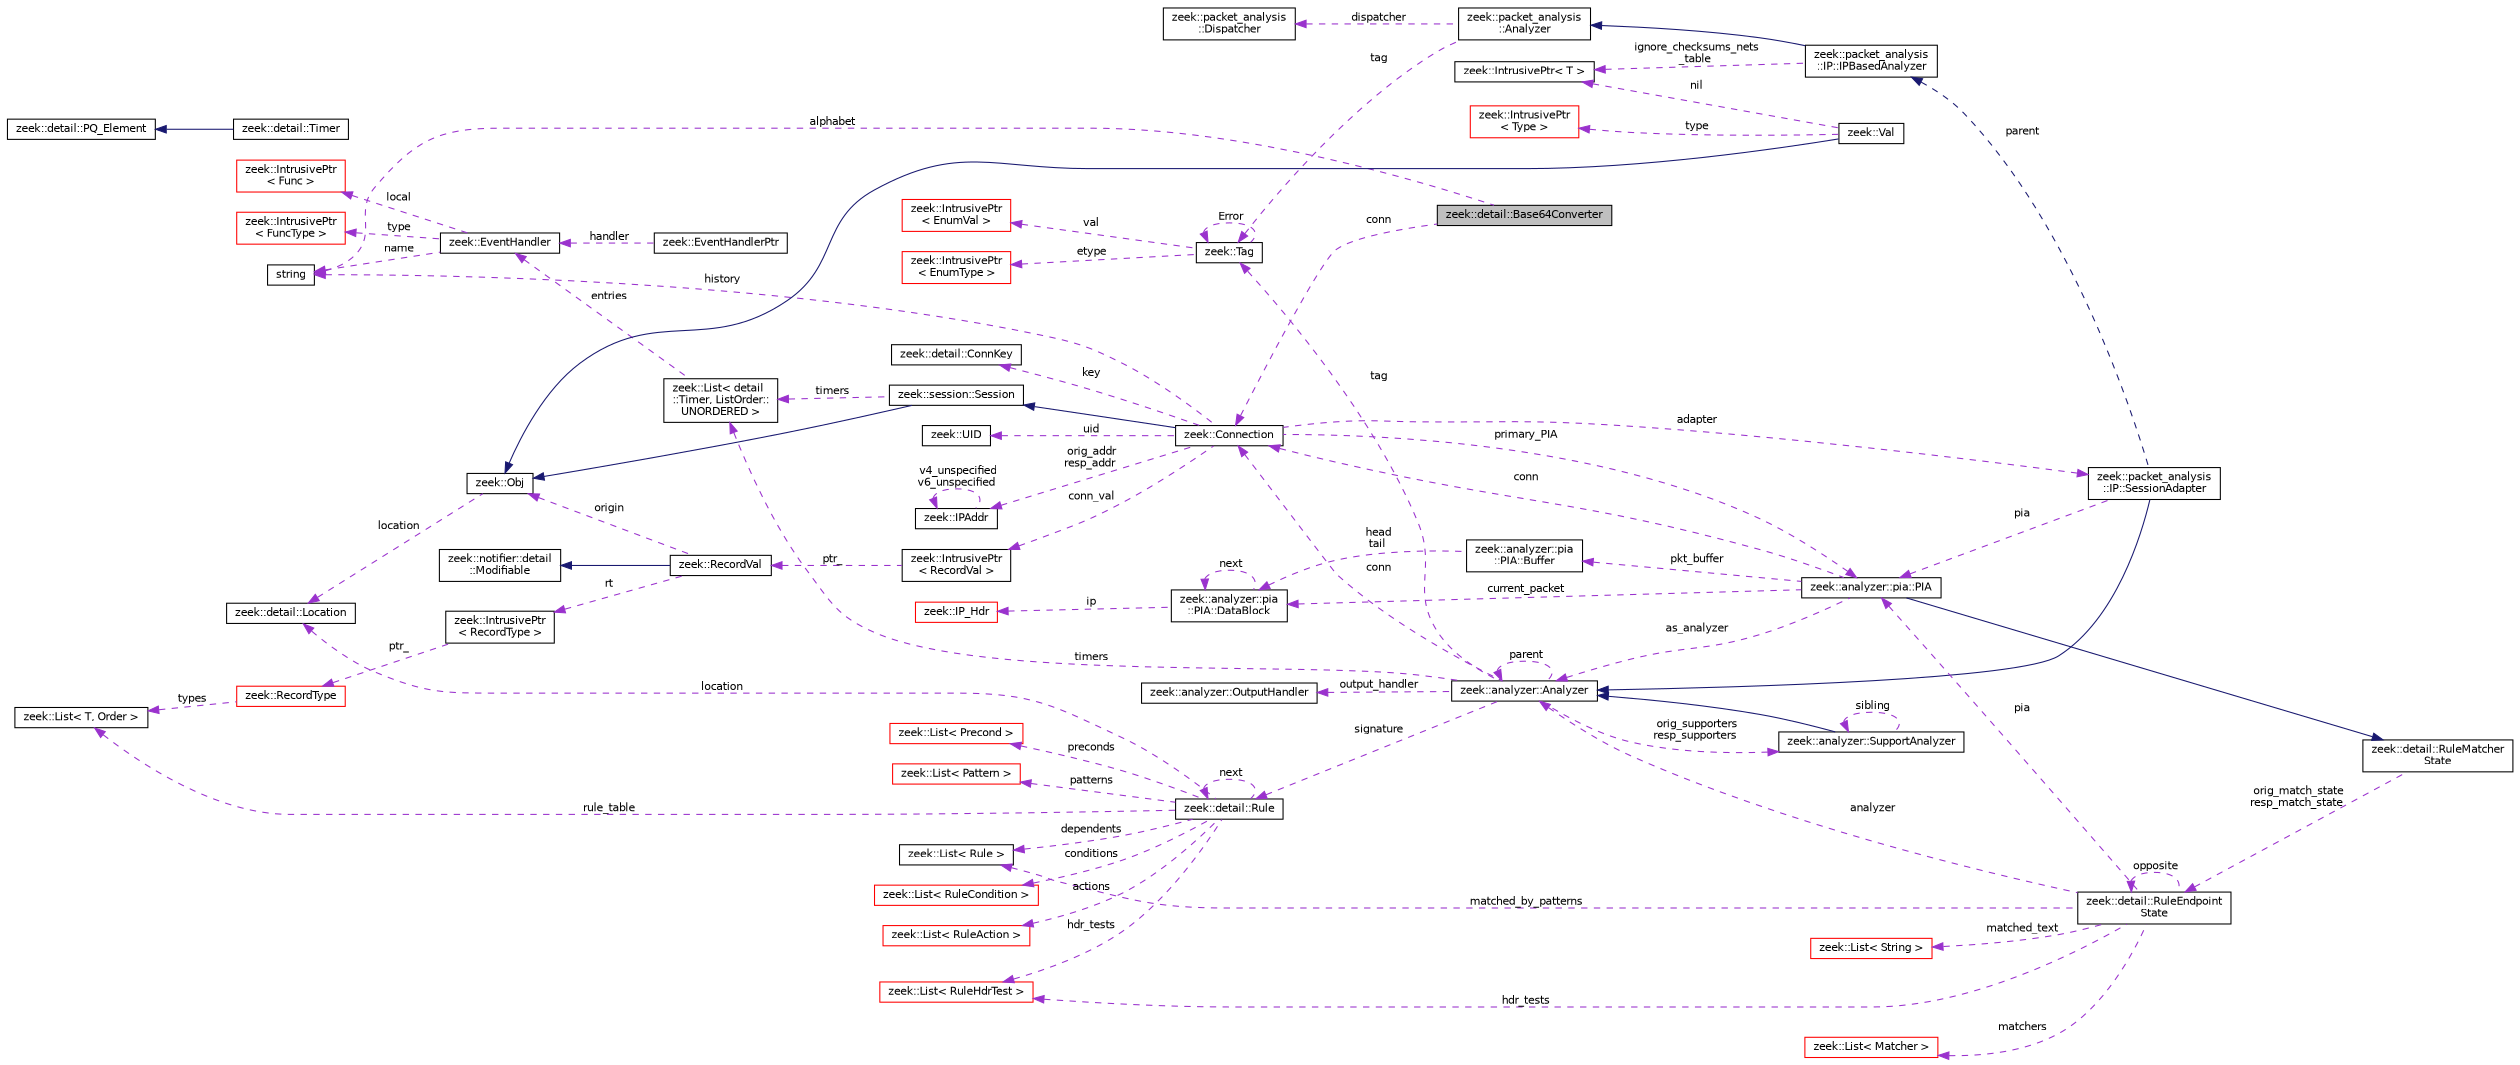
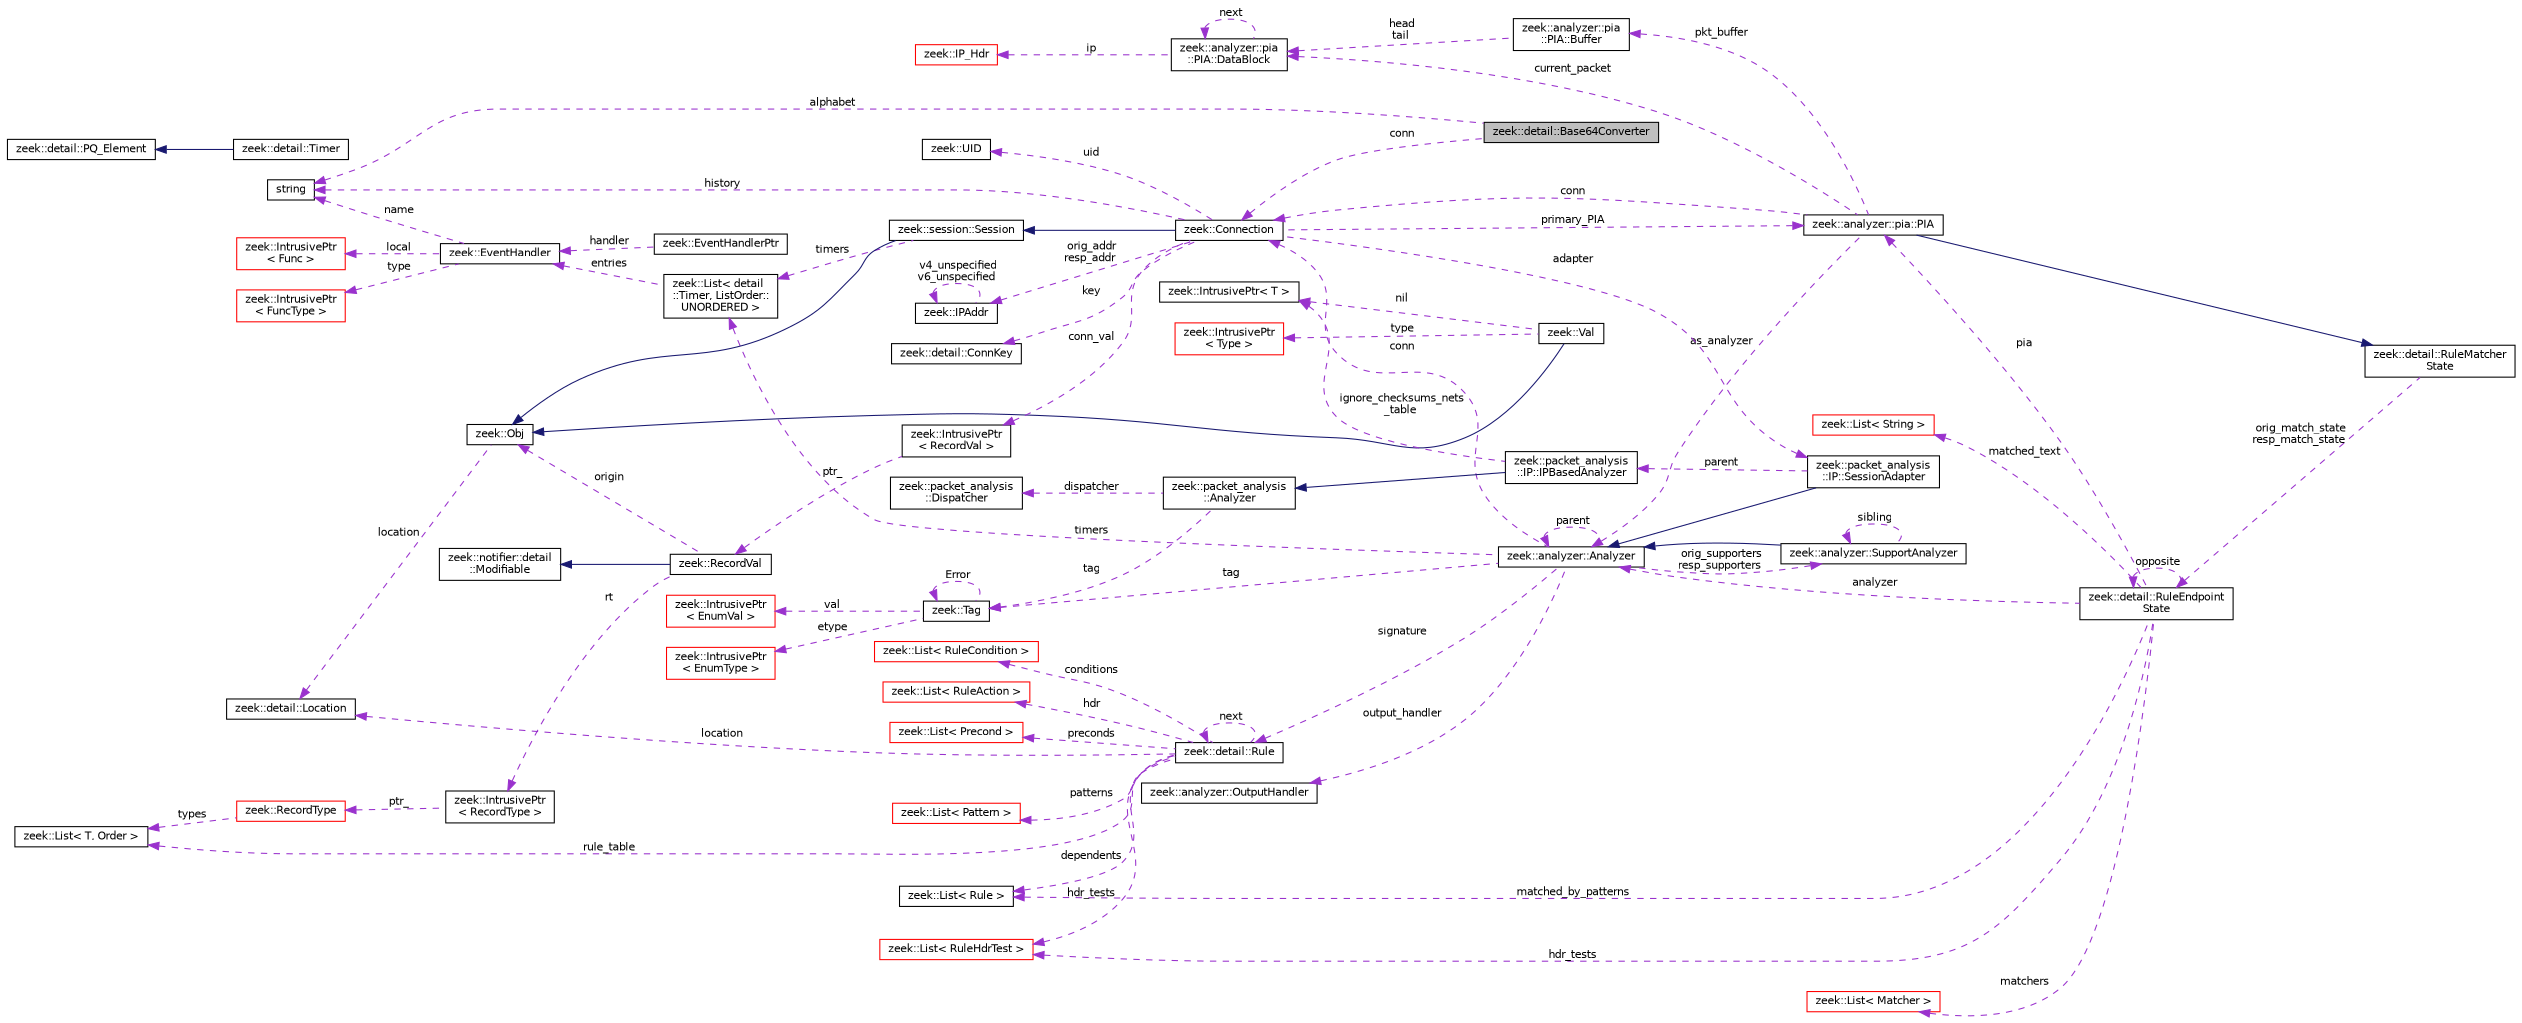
(2063, 257) -> (1728, 470)
(2010, 537) -> none
(1090, 887) -> (1090, 704)
